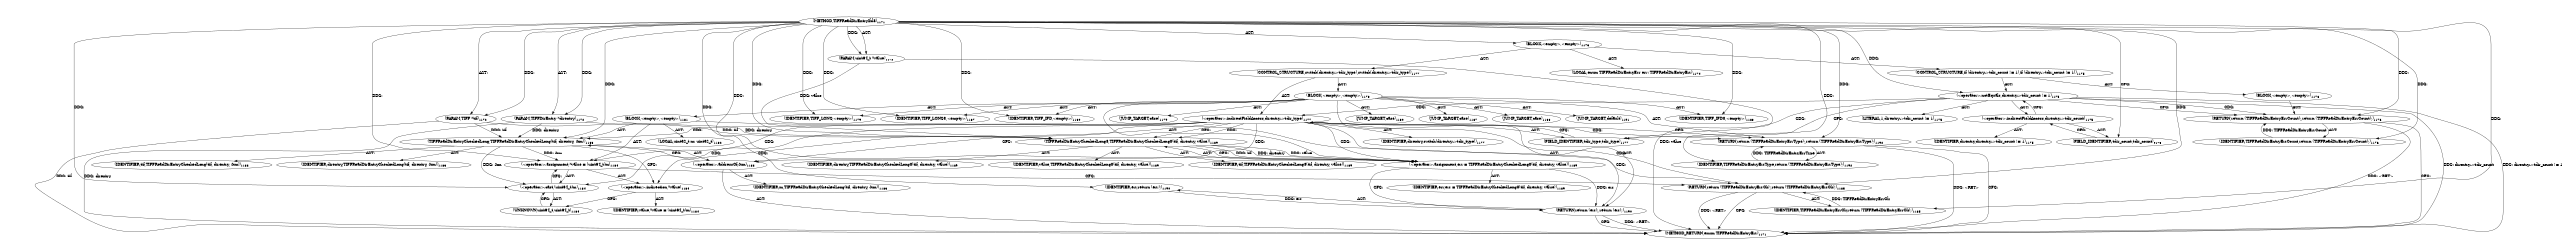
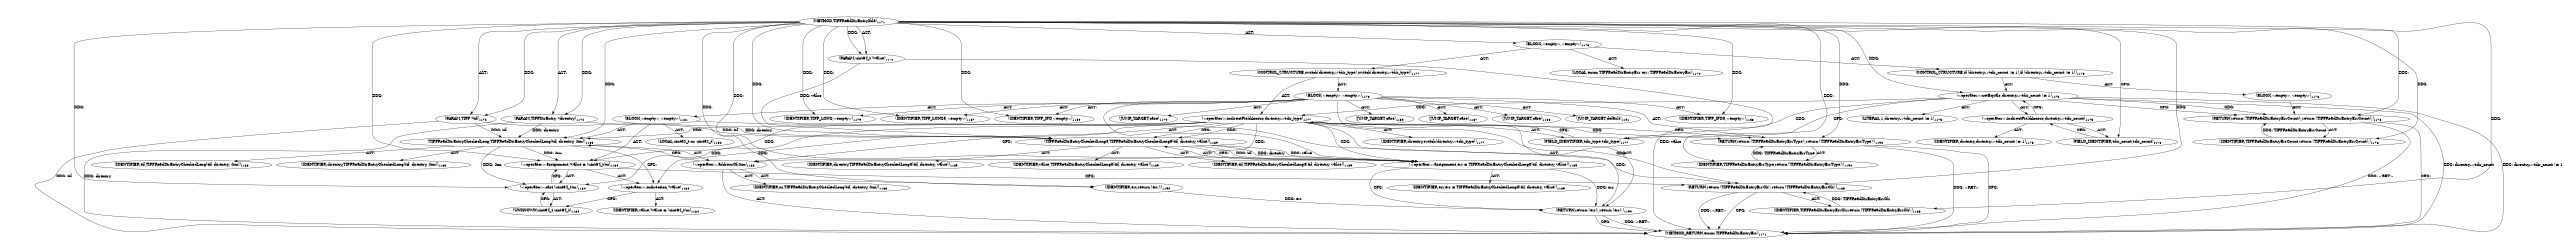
(1363, 202) -> (862, 181)
